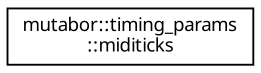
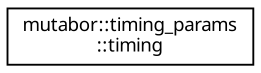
(130, 37) -> (130, 37)
